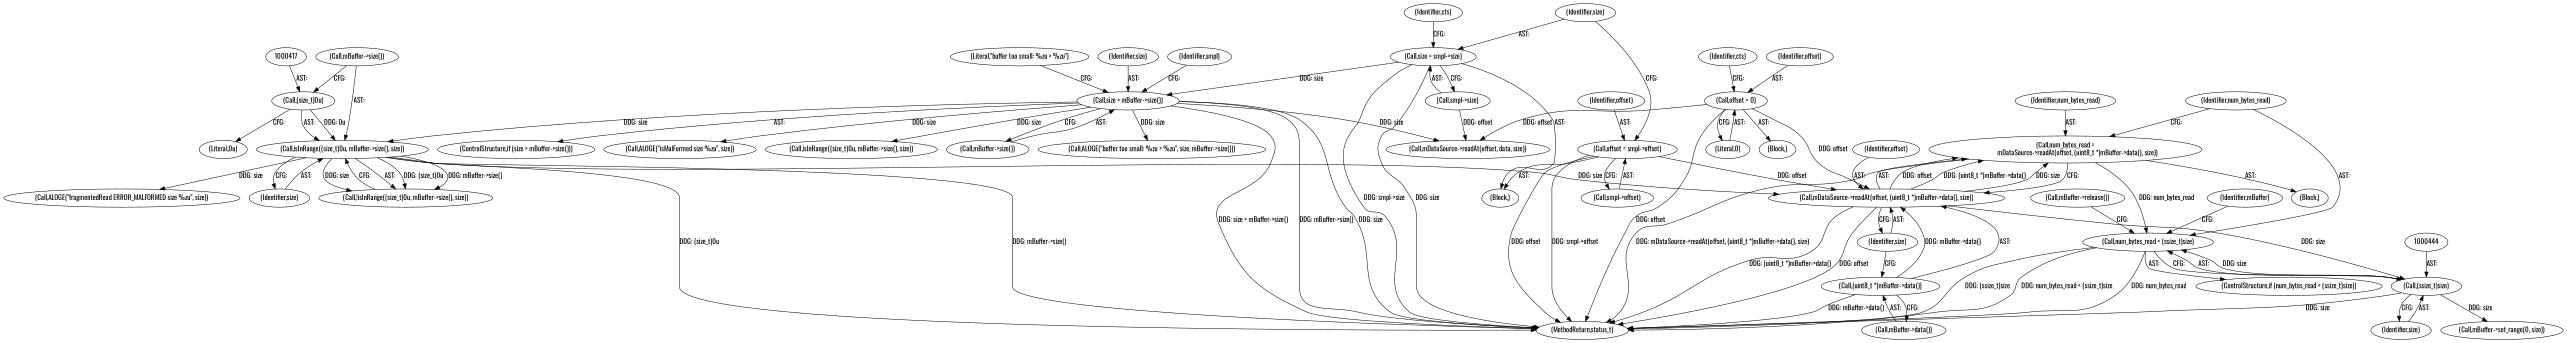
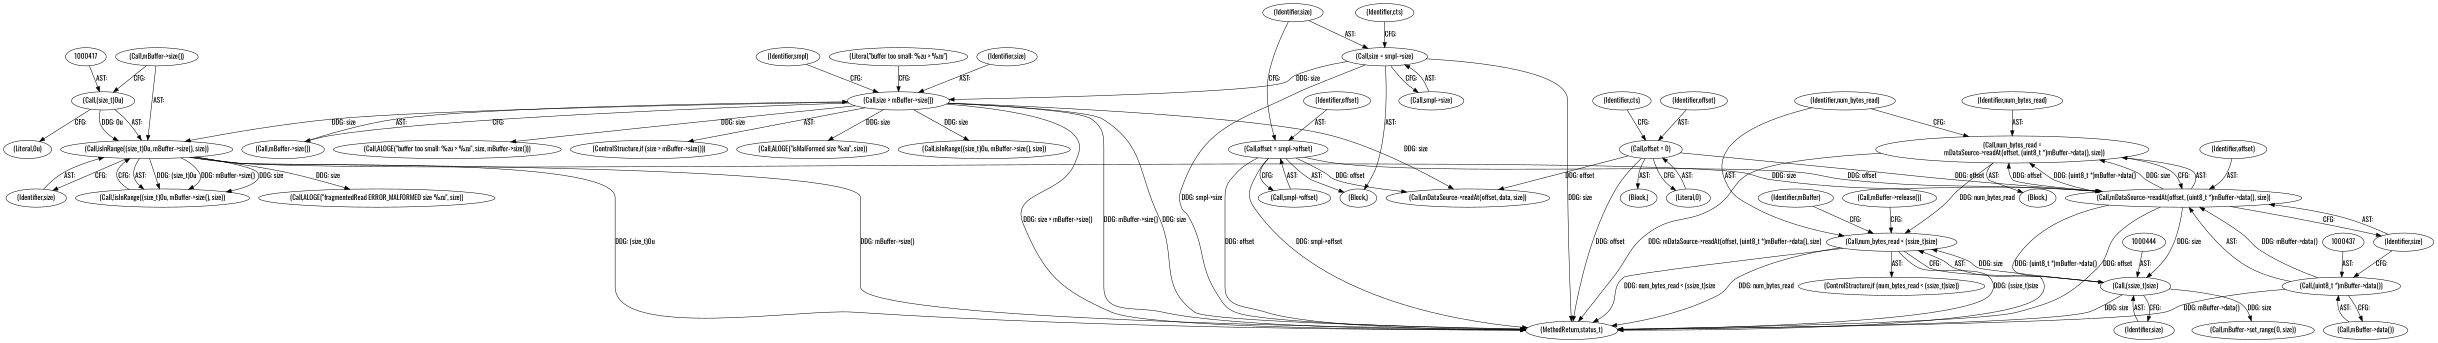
(1462, 123) -> (1346, 183)
none -> (2343, 242)
